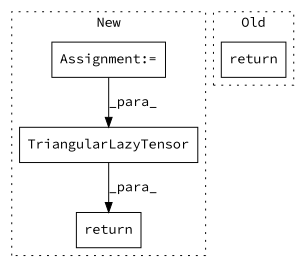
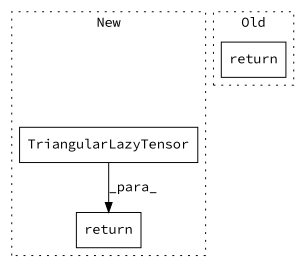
(109, 60) -> none
